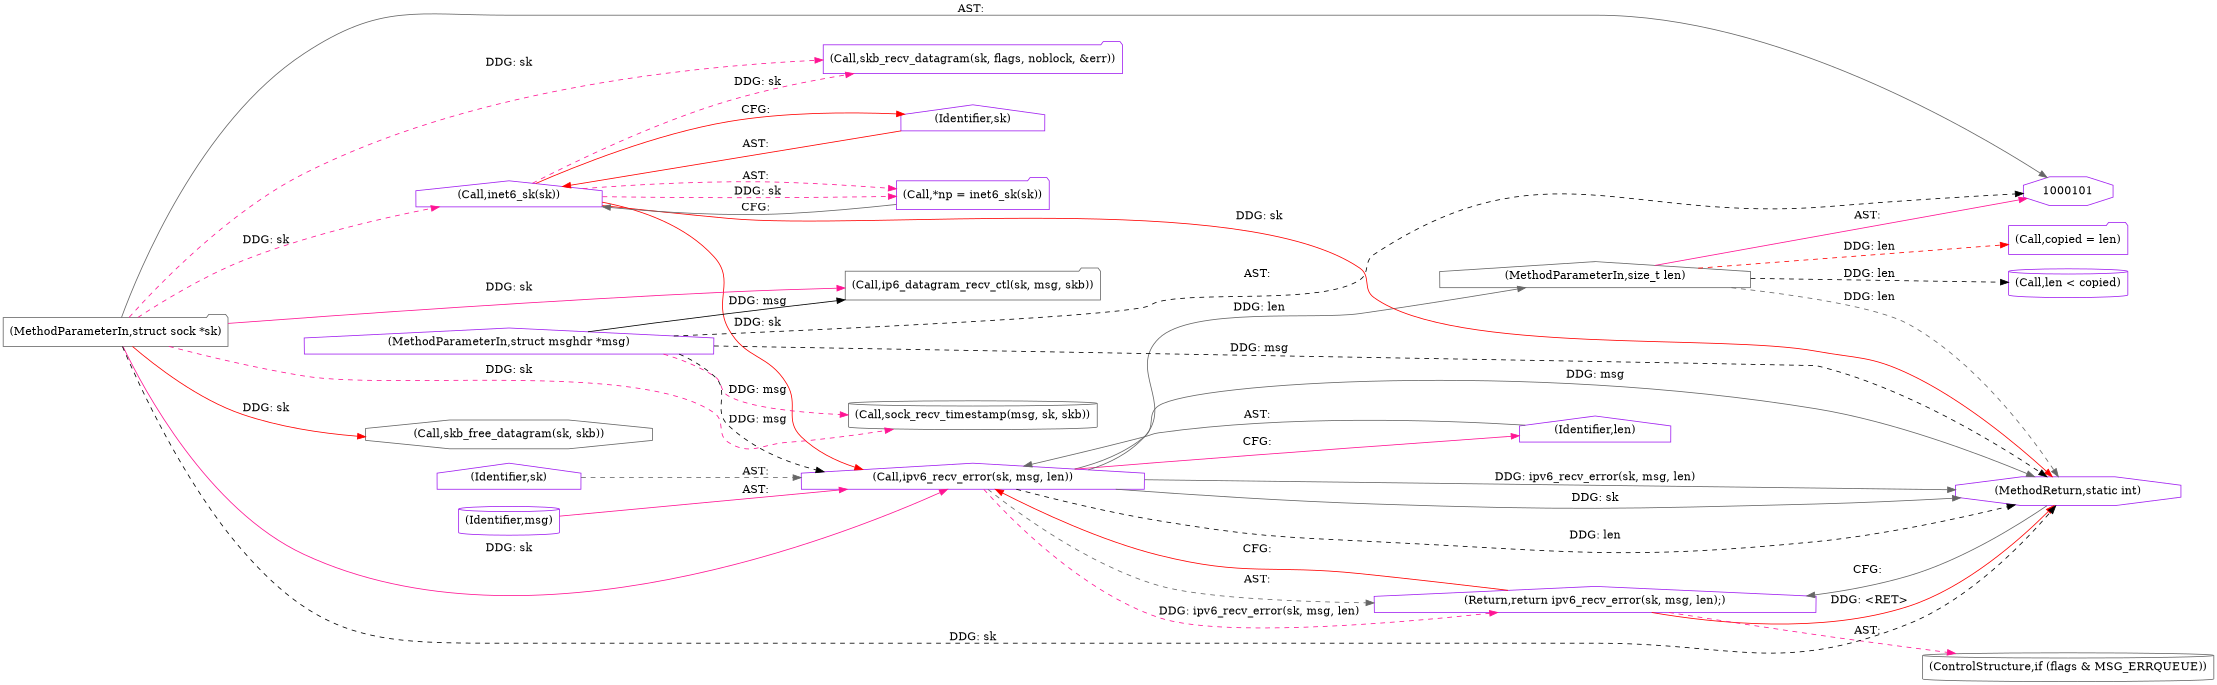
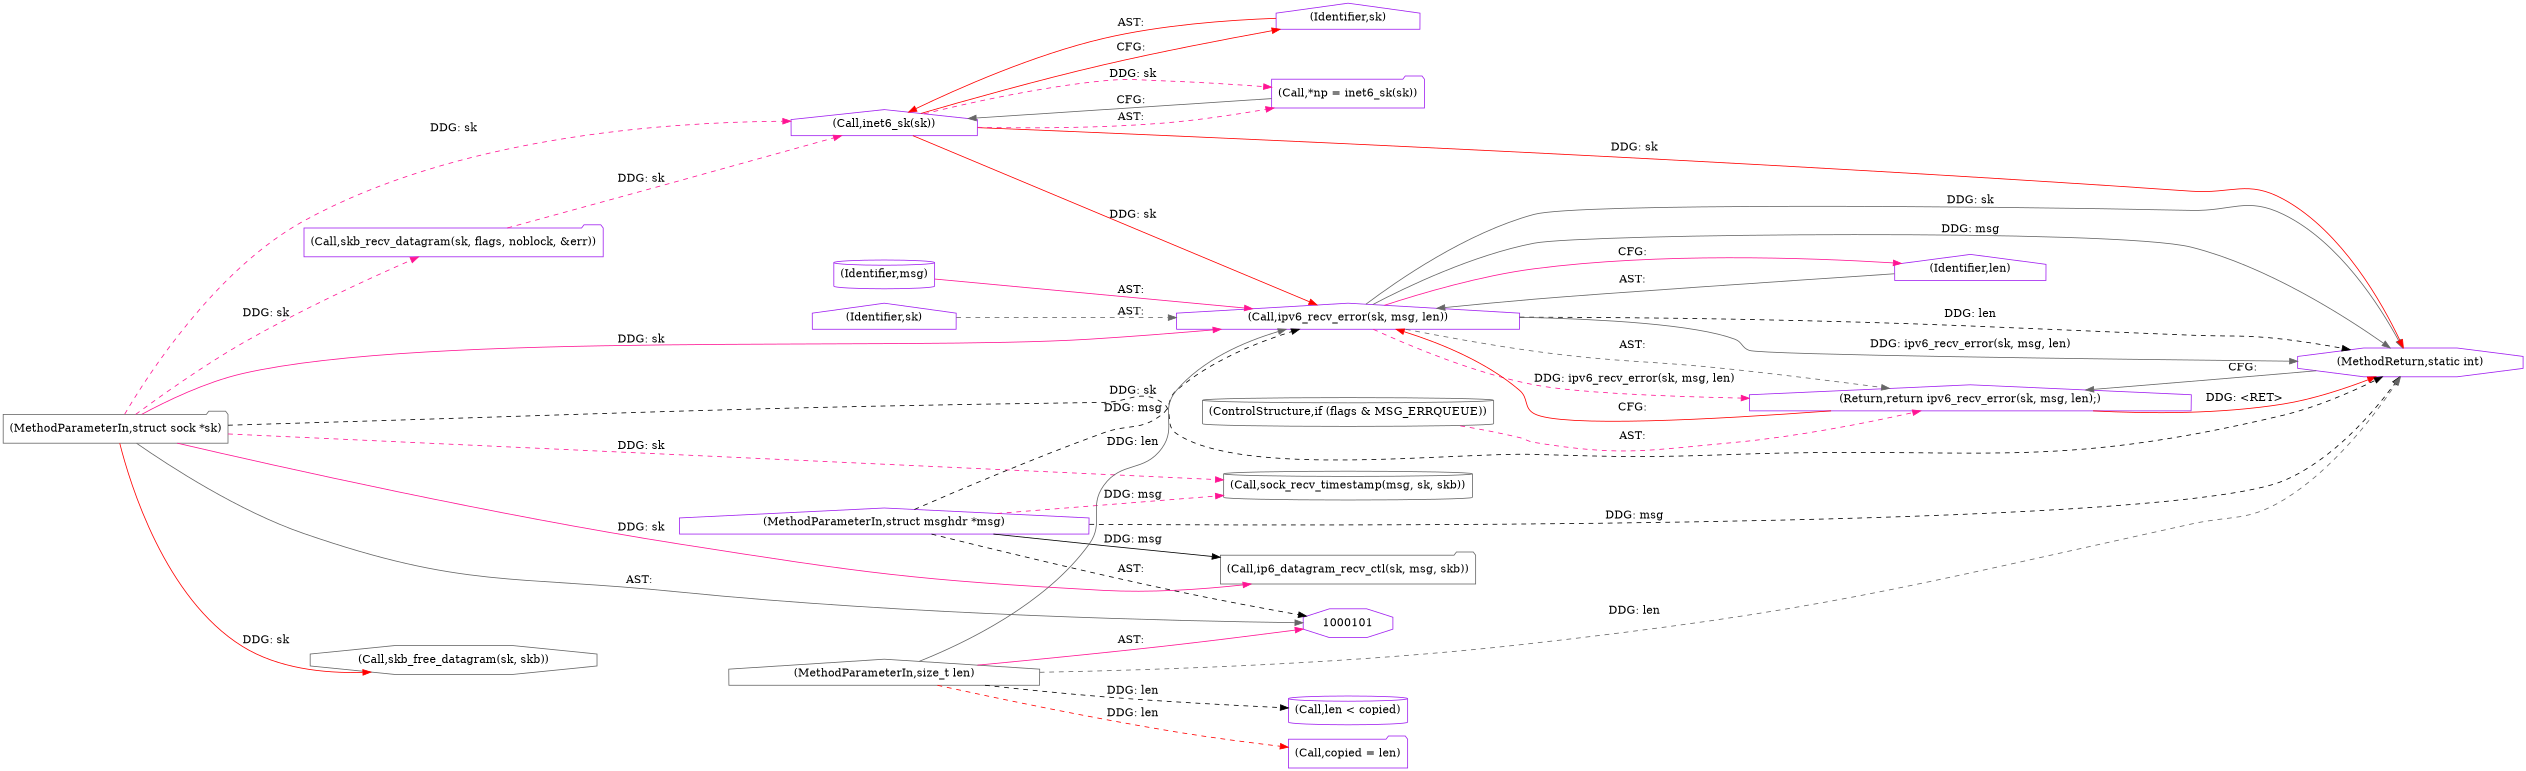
(684, 116) -> (671, 183)
(1252, 317) -> (1099, 494)
(1808, 634) -> (1687, 447)
